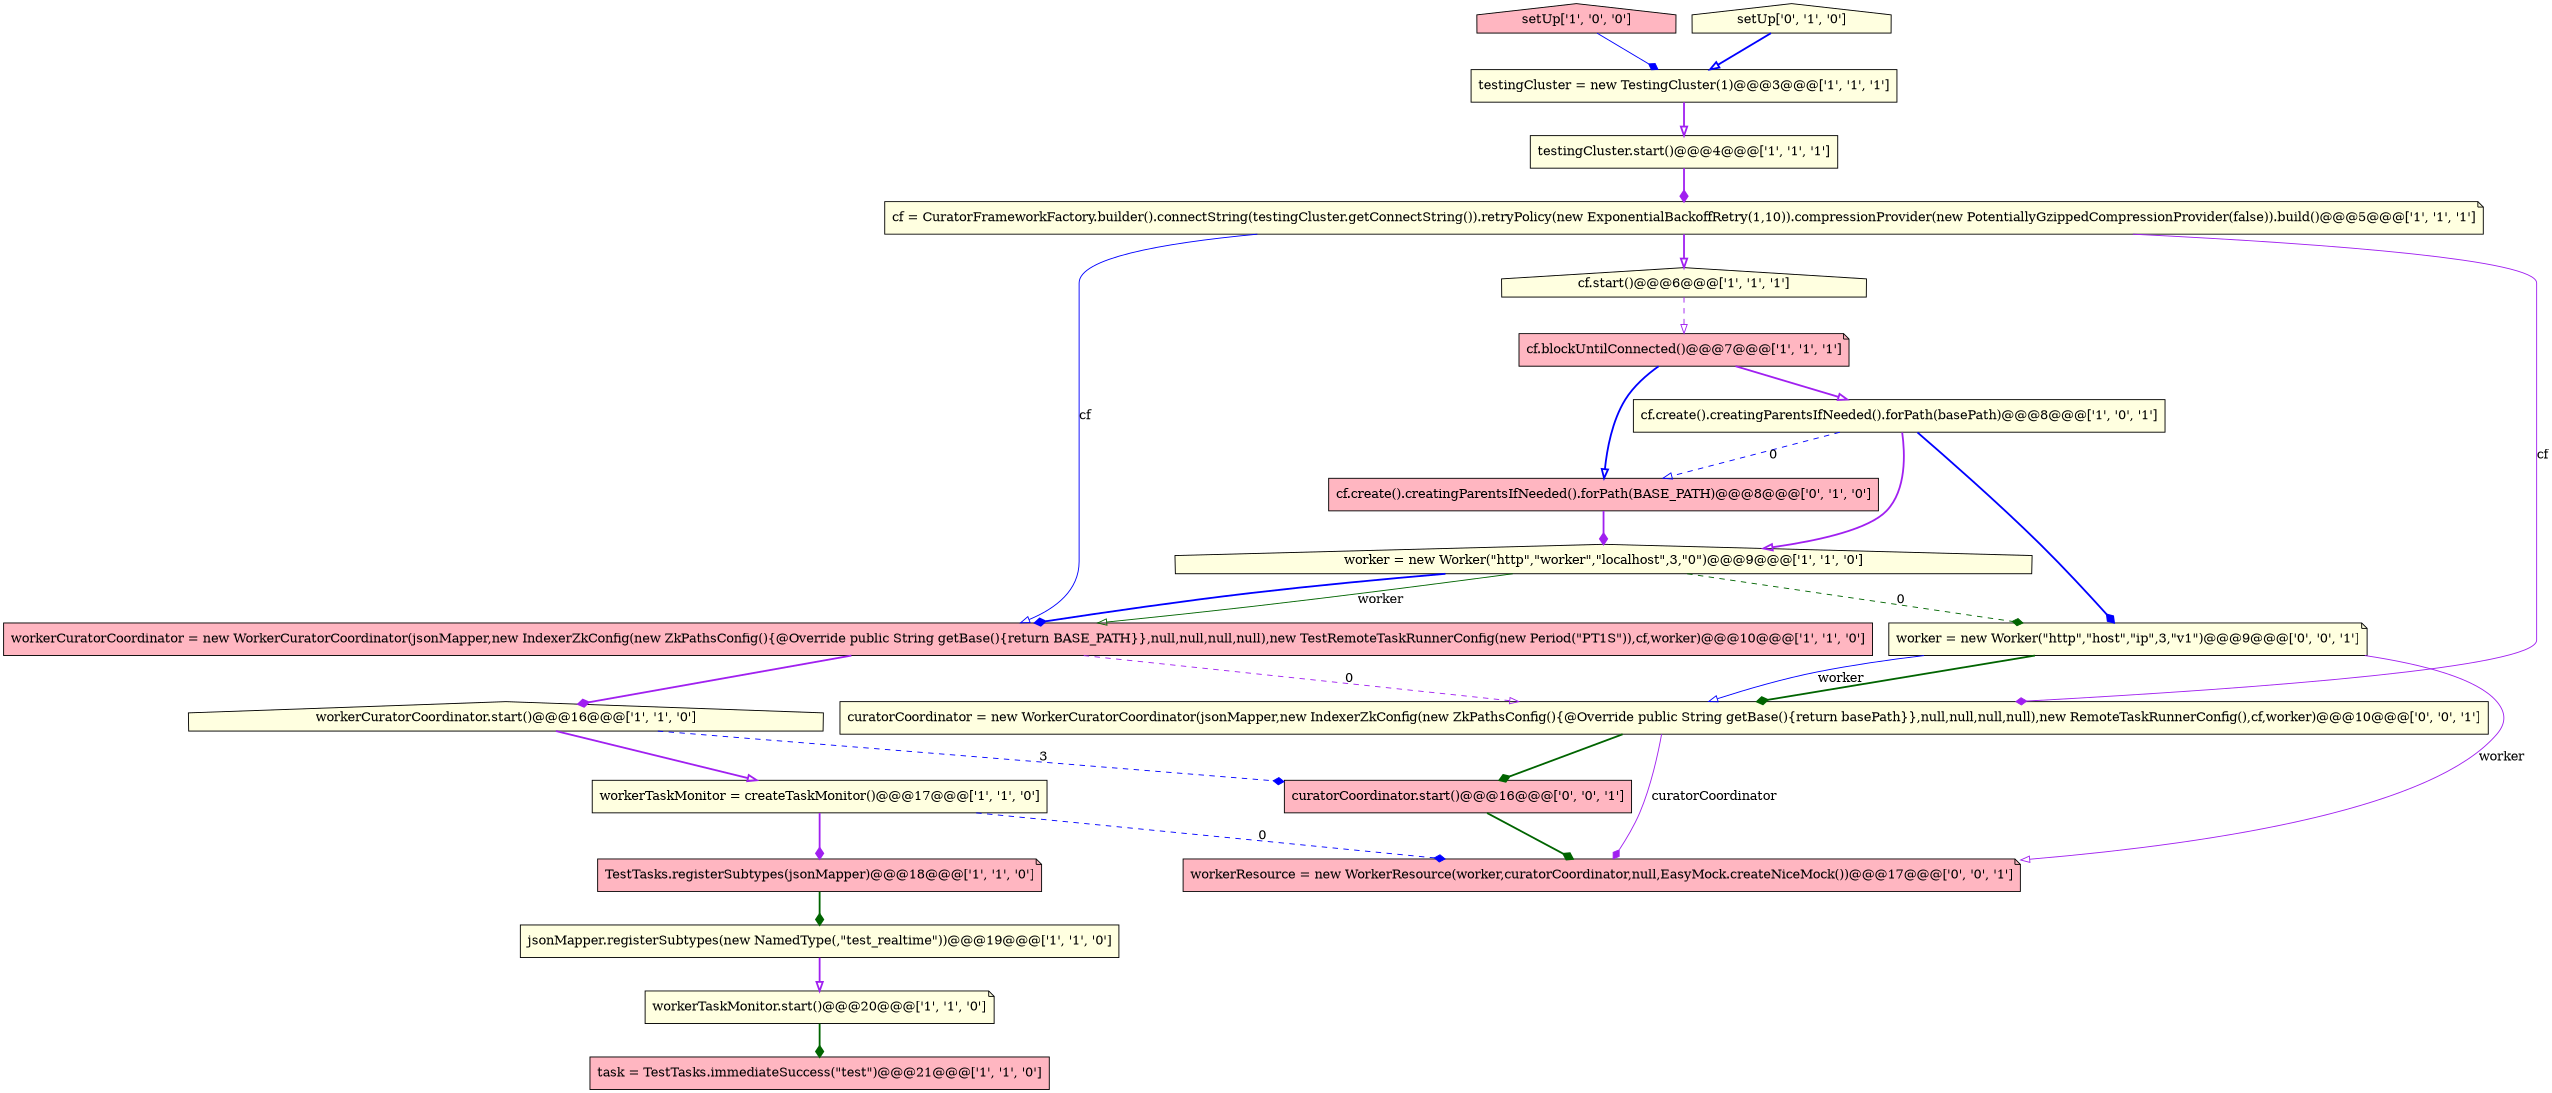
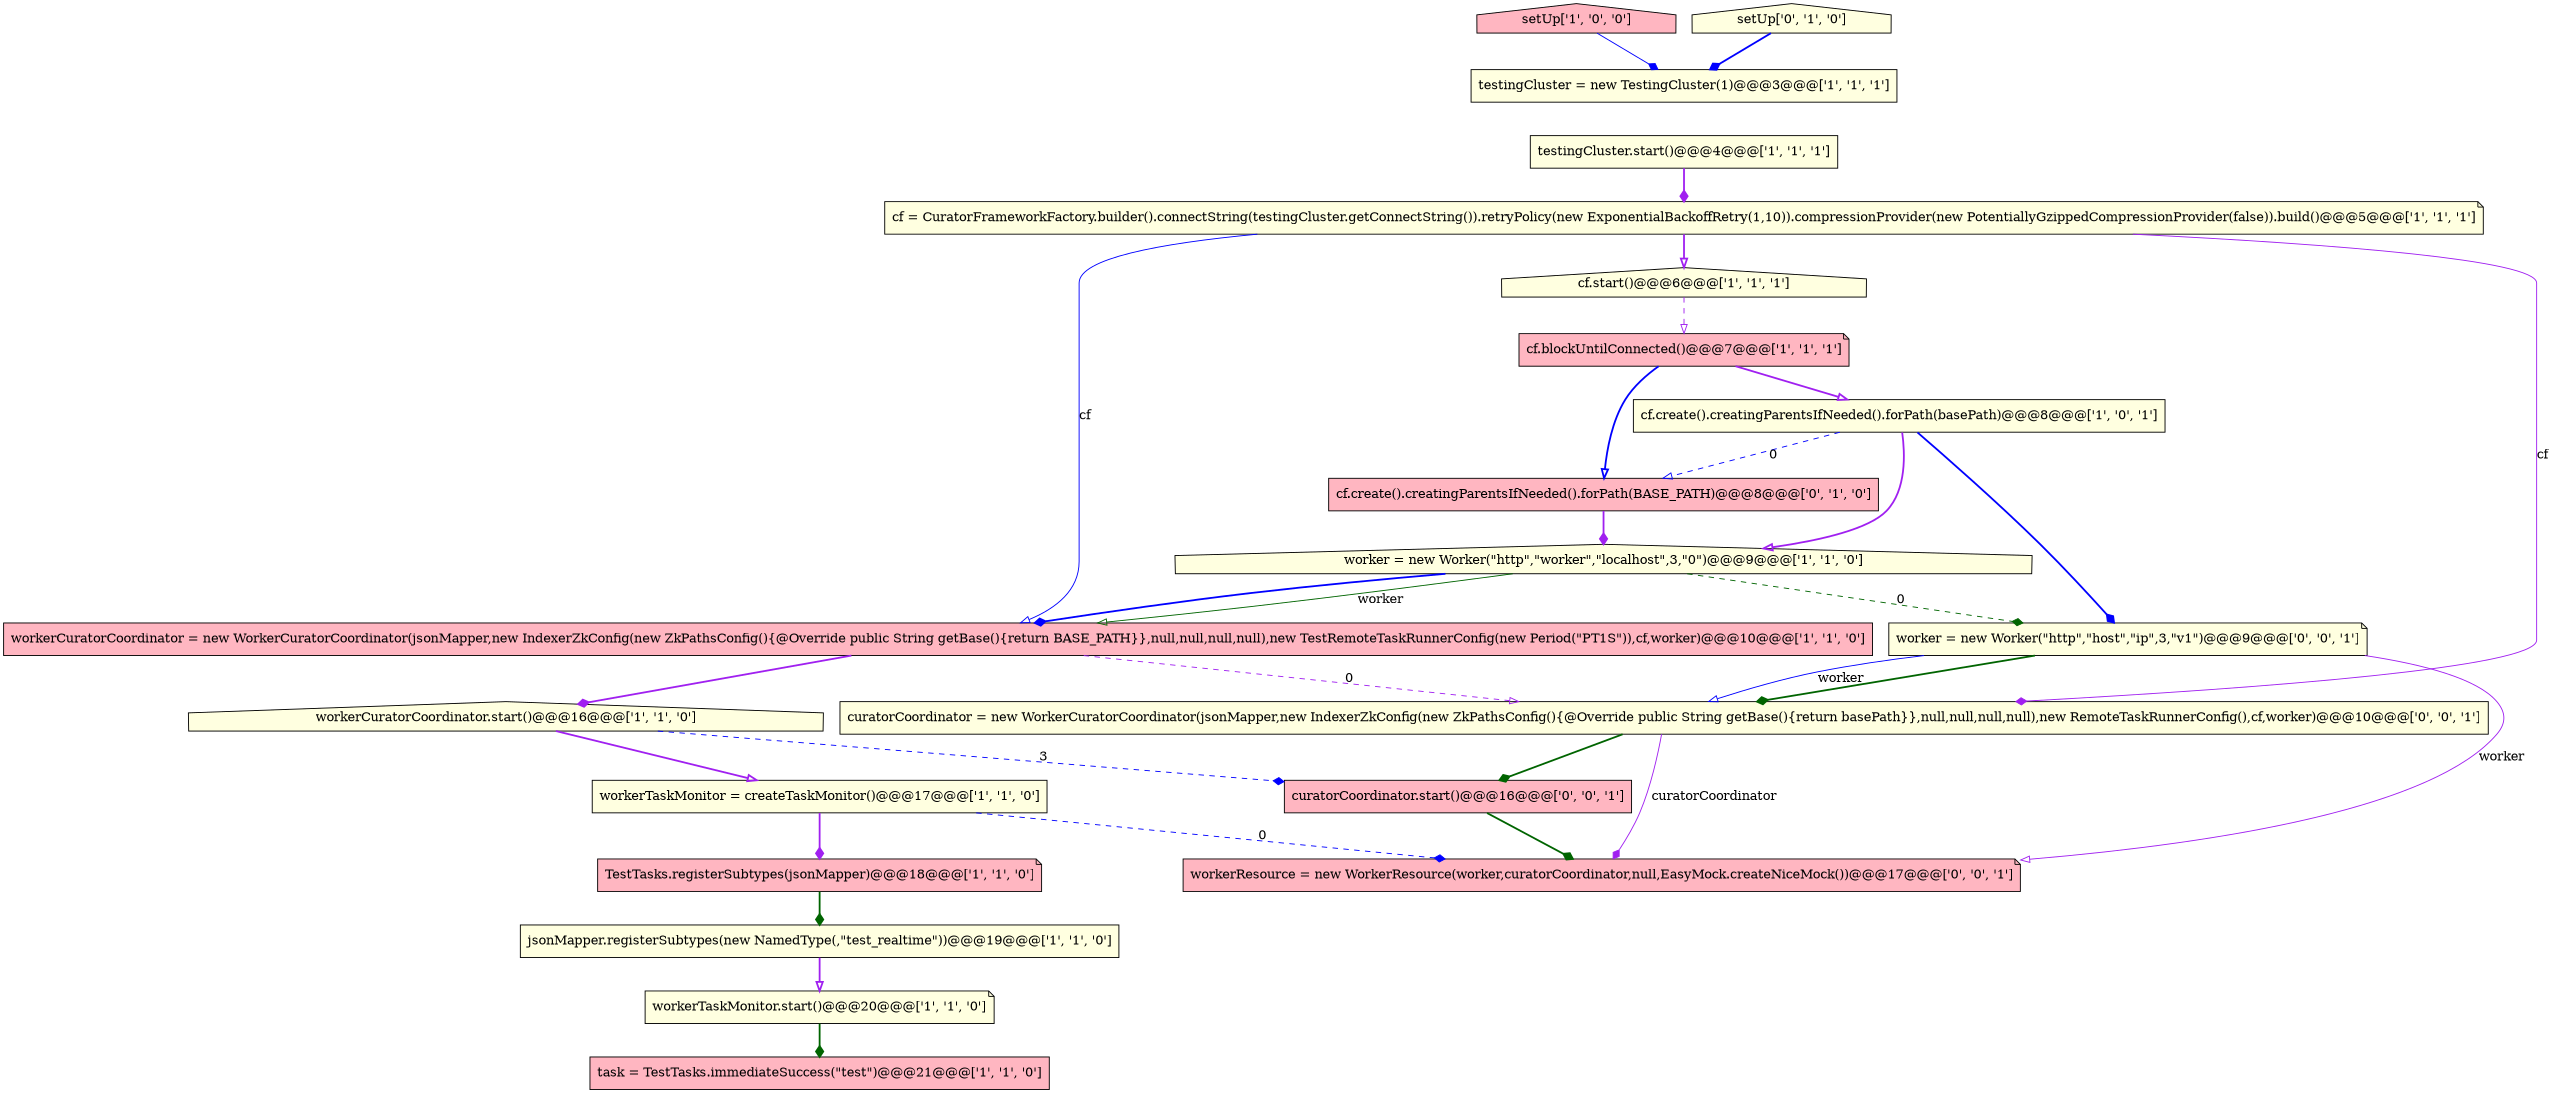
(1744, 49) -> (1744, 49)
(1684, 114) -> none
